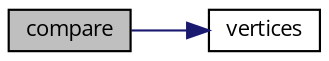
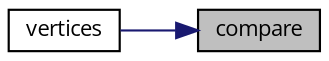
(159, 30) -> (148, 30)
